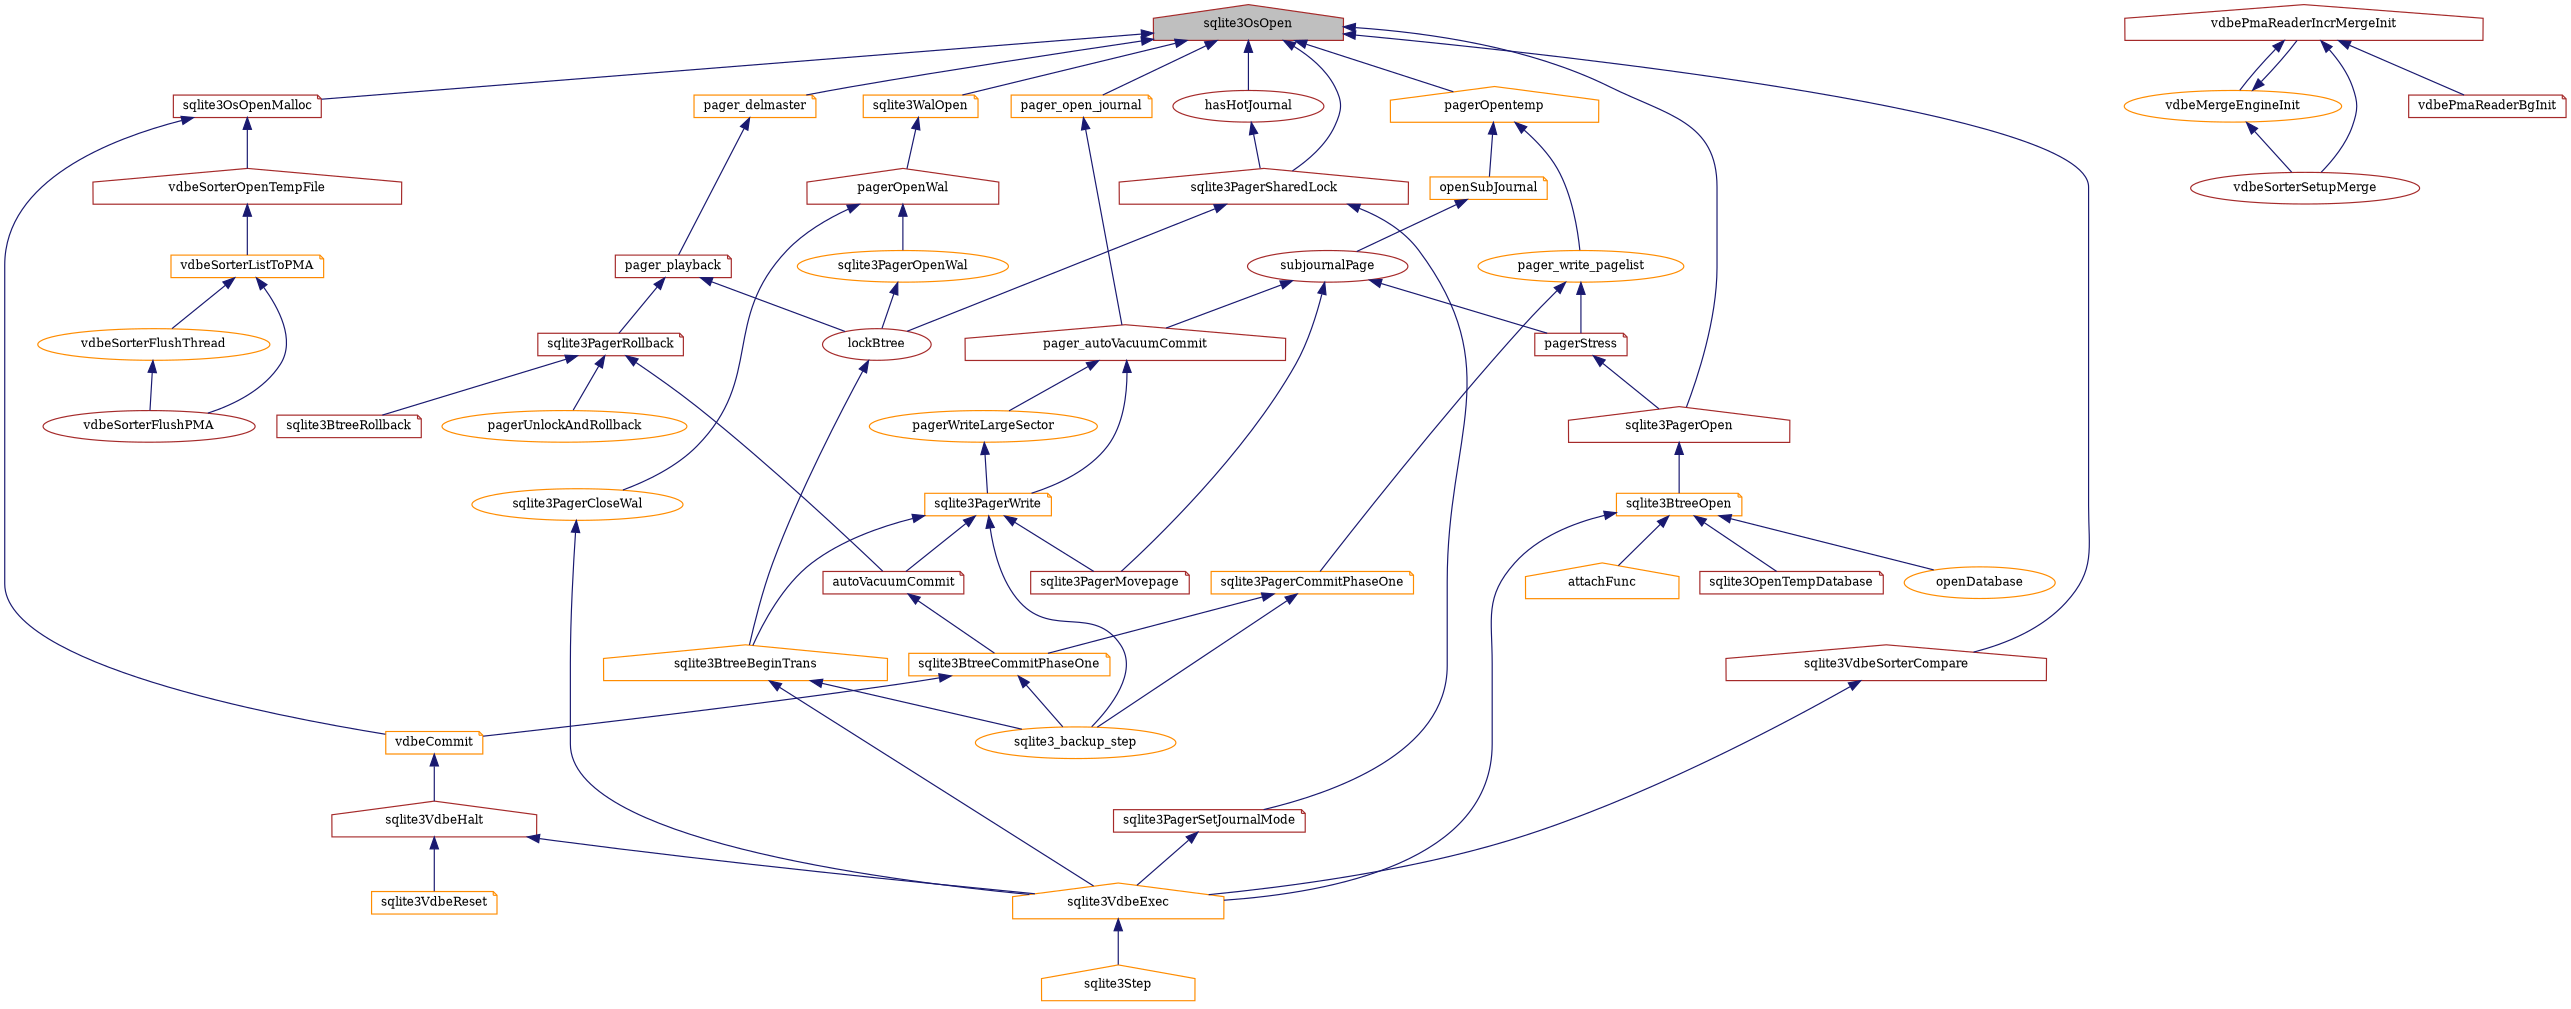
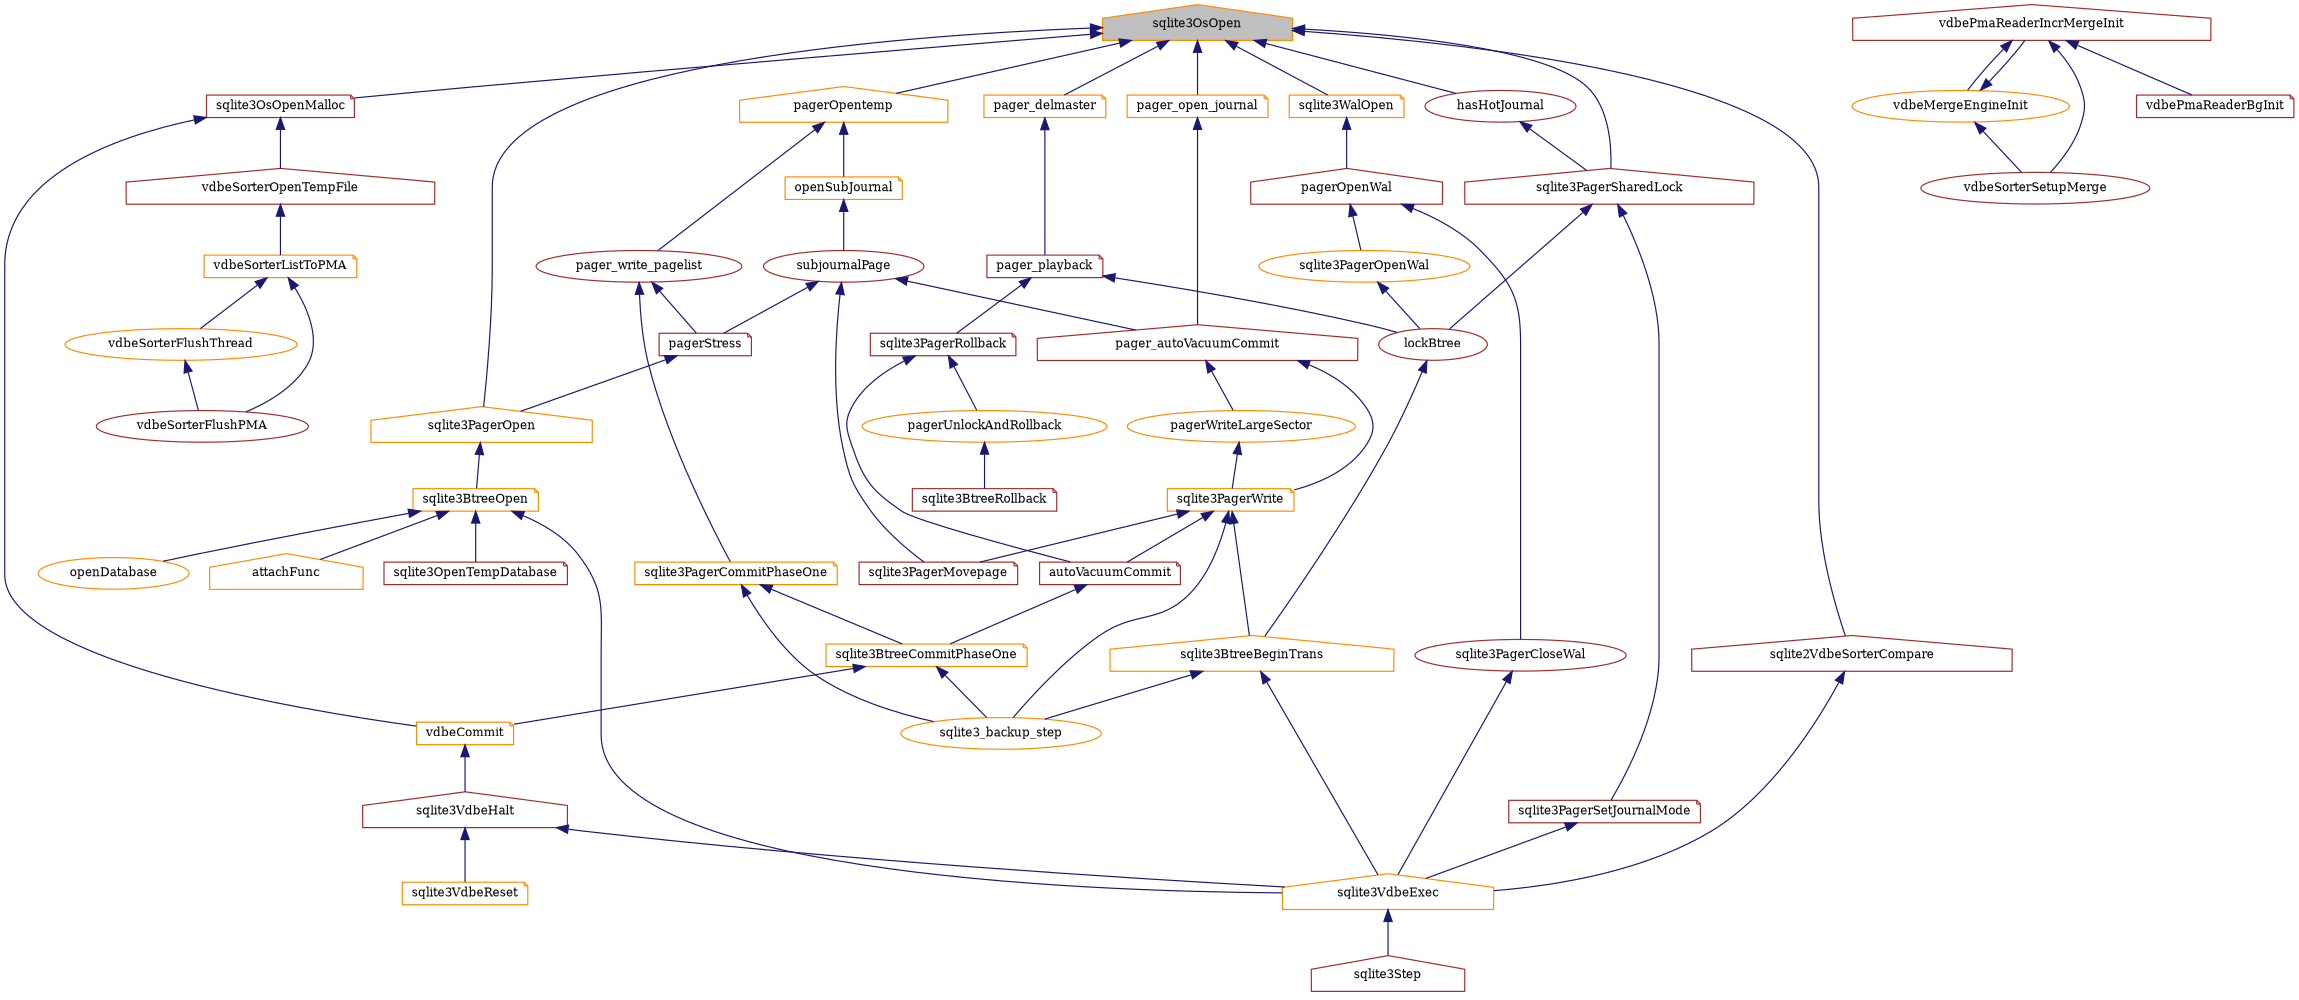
(1248, 24) -> (1198, 24)
(1581, 266) -> (639, 266)
(474, 387) -> (985, 471)
(1679, 426) -> (482, 426)
(577, 505) -> (1521, 655)
(1886, 665) -> (1852, 655)
(1118, 985) -> (1388, 975)
